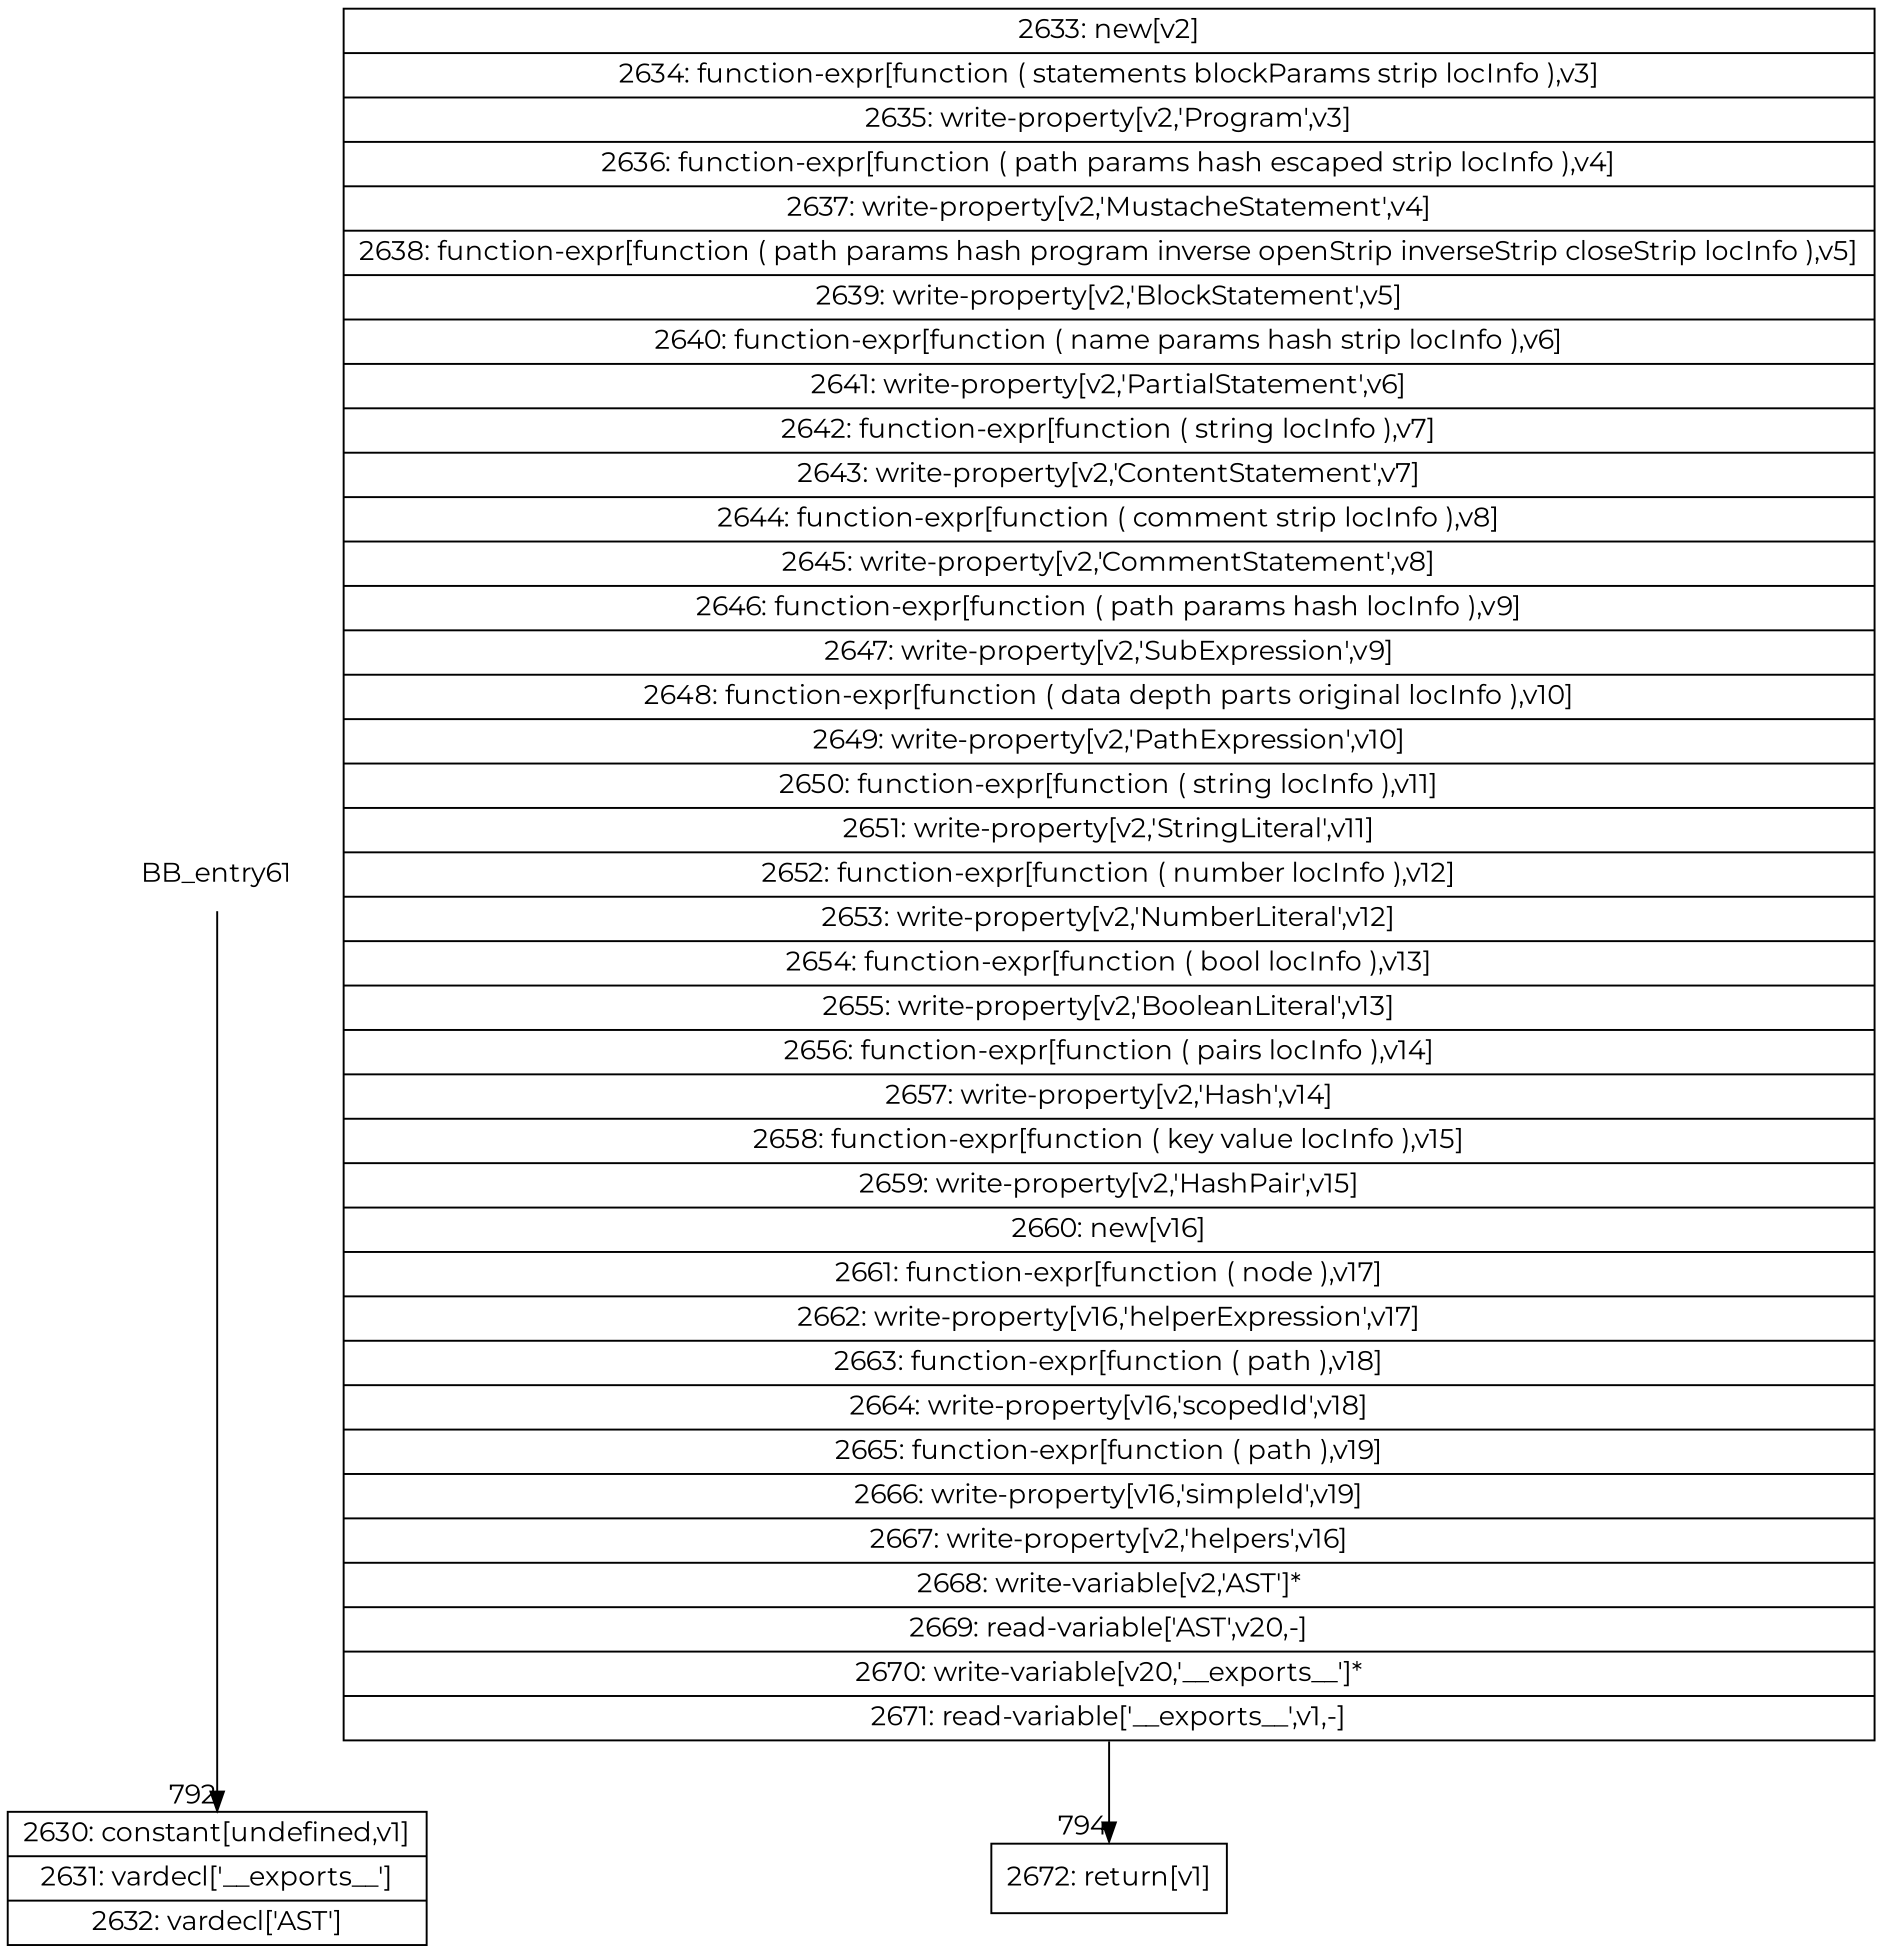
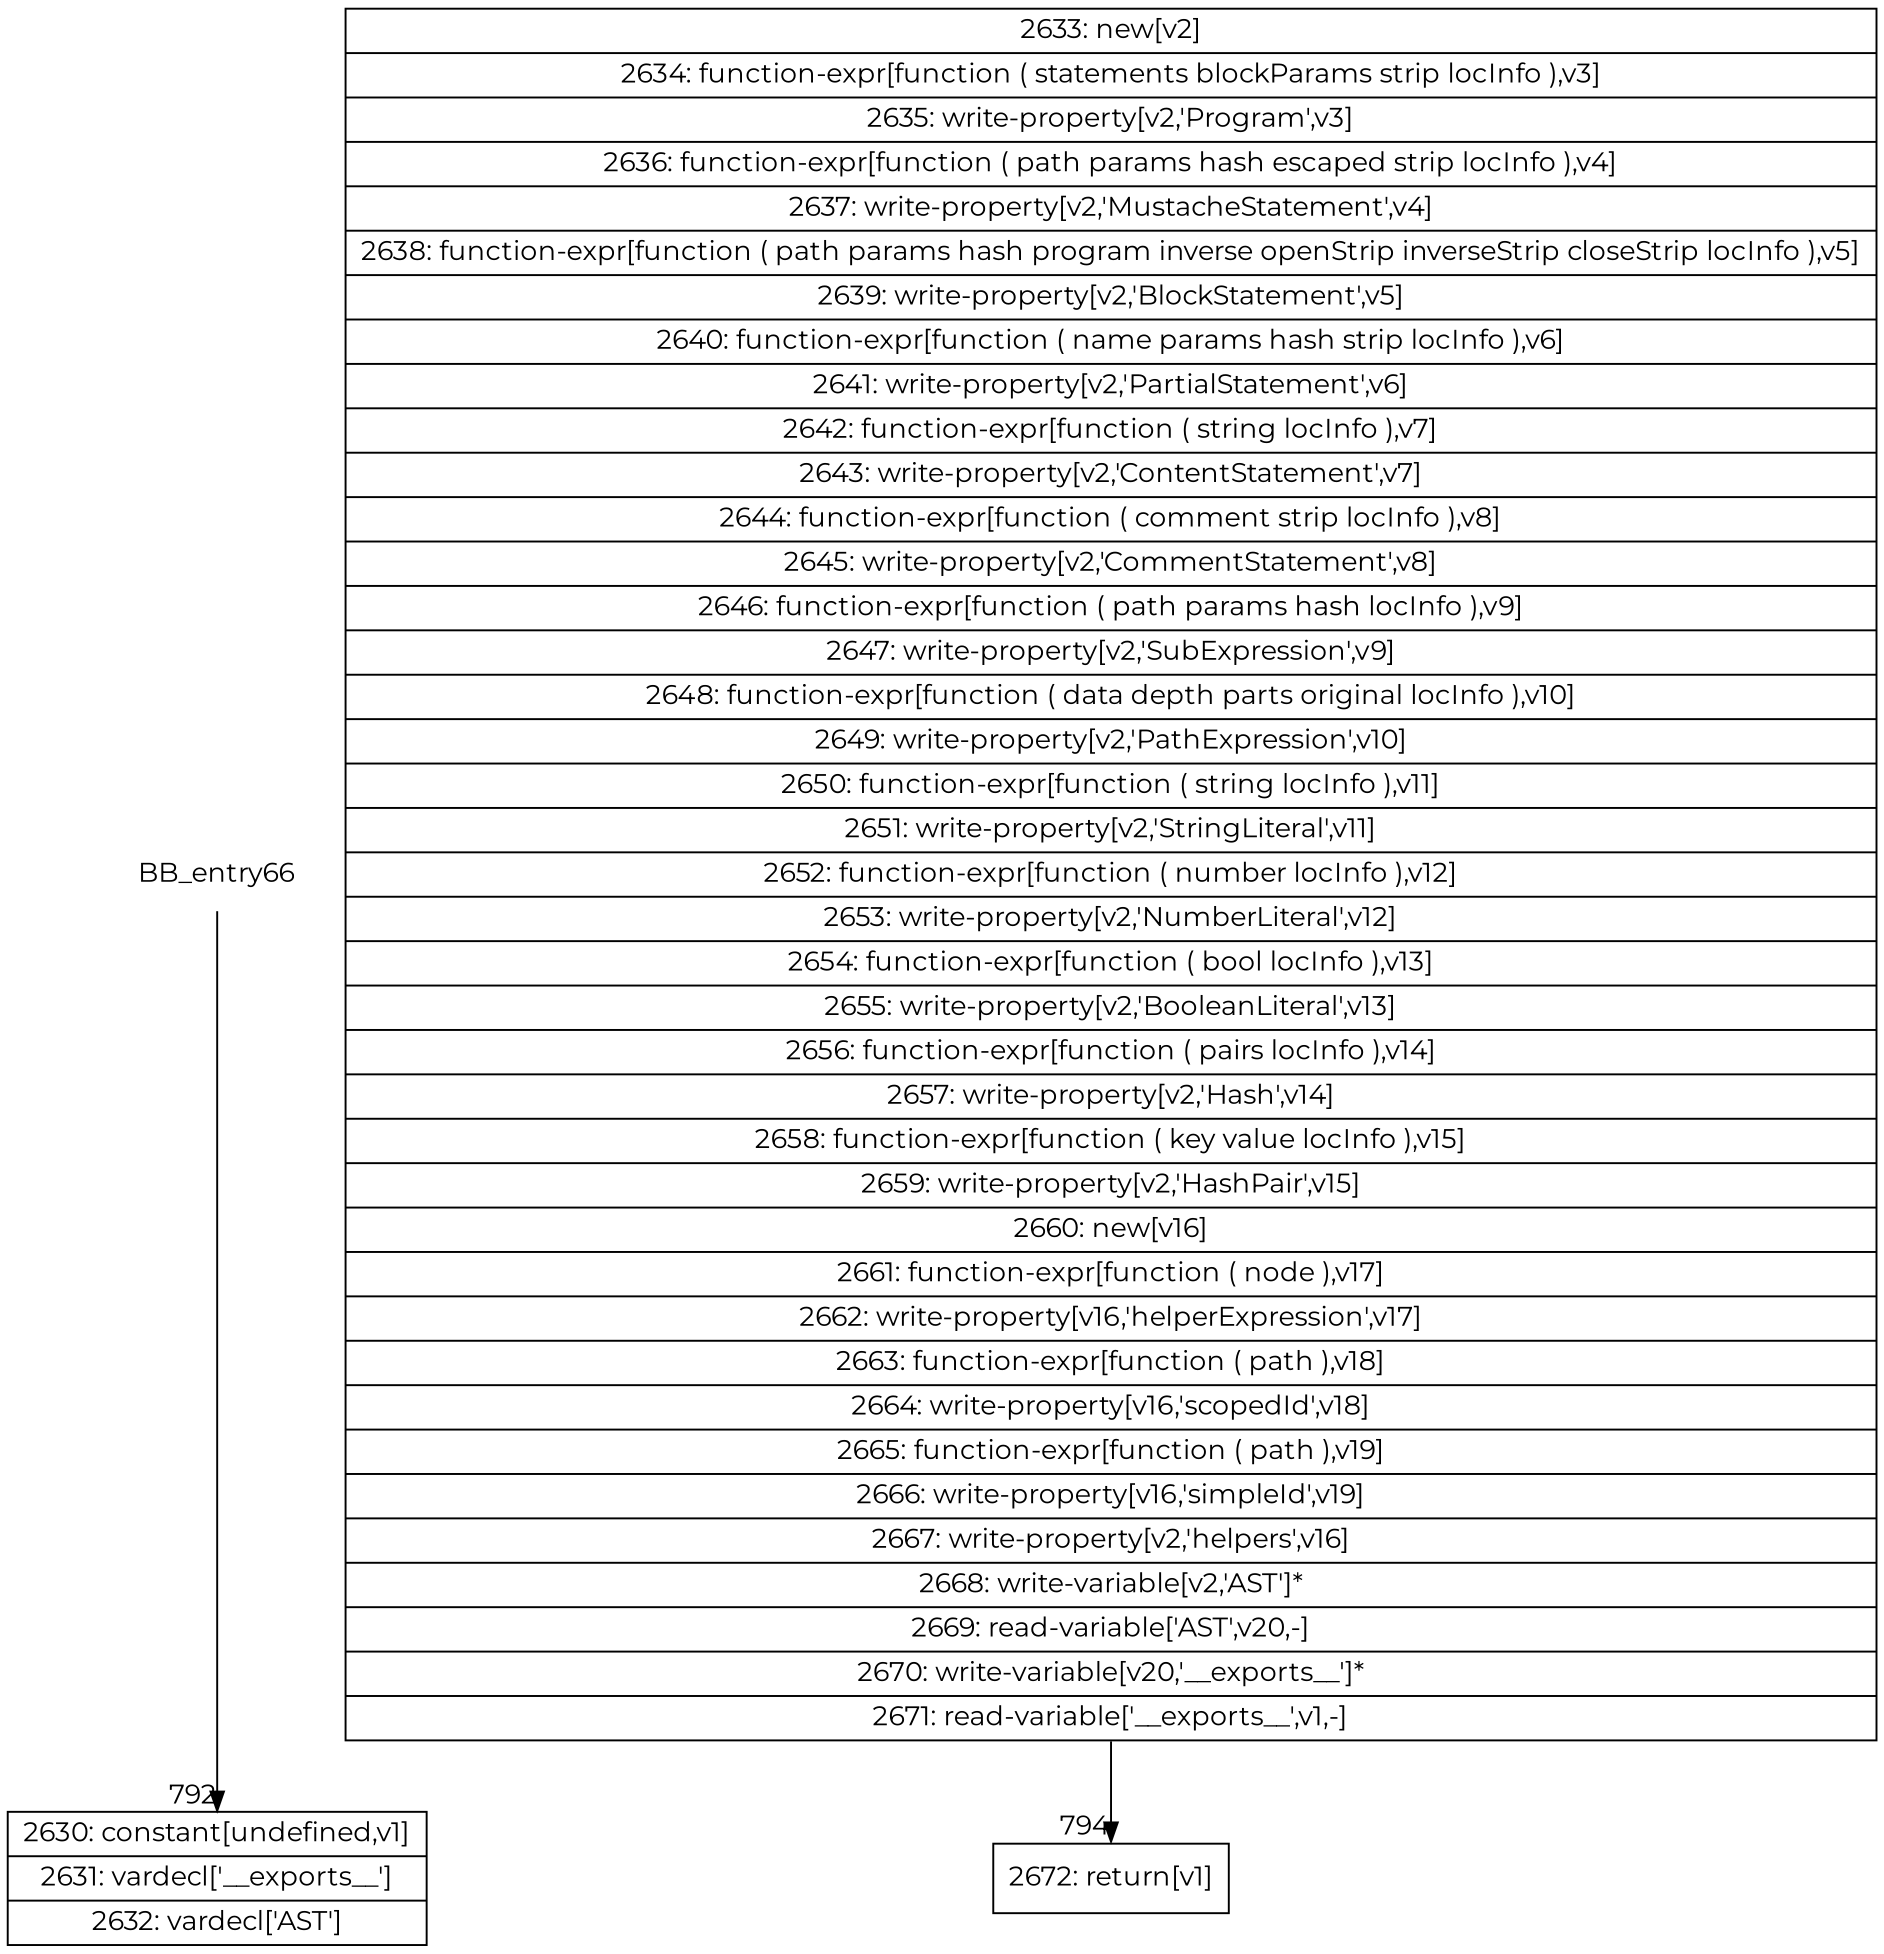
(217, 875) -> (217, 875)
